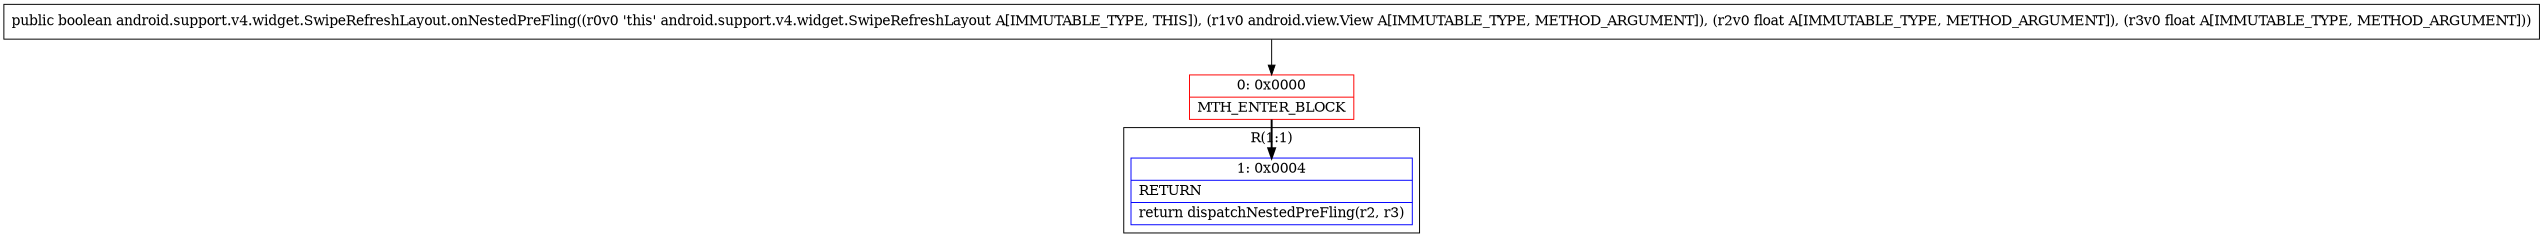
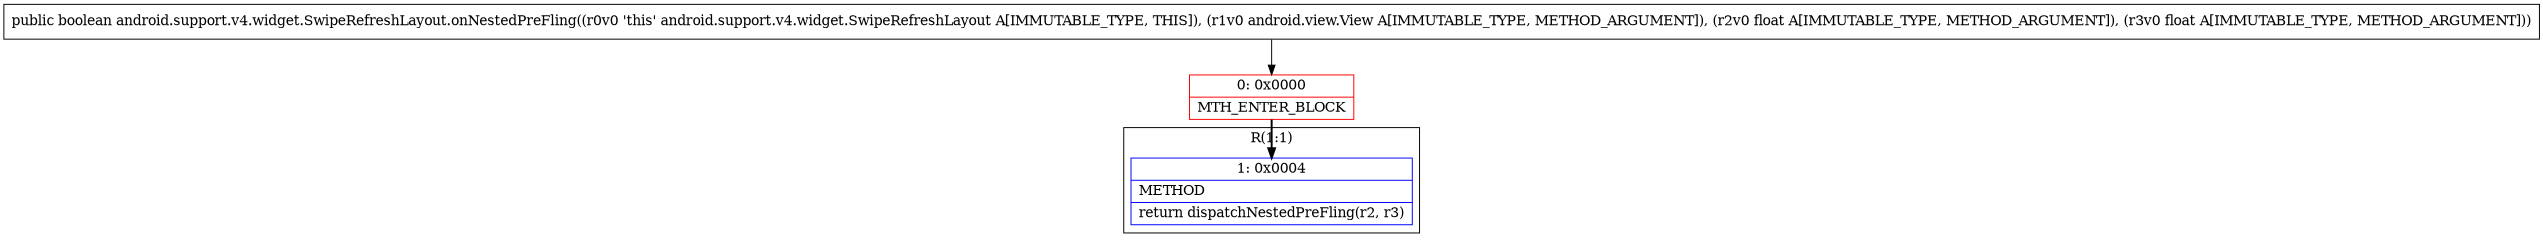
(1170, 191) -> (1172, 191)
